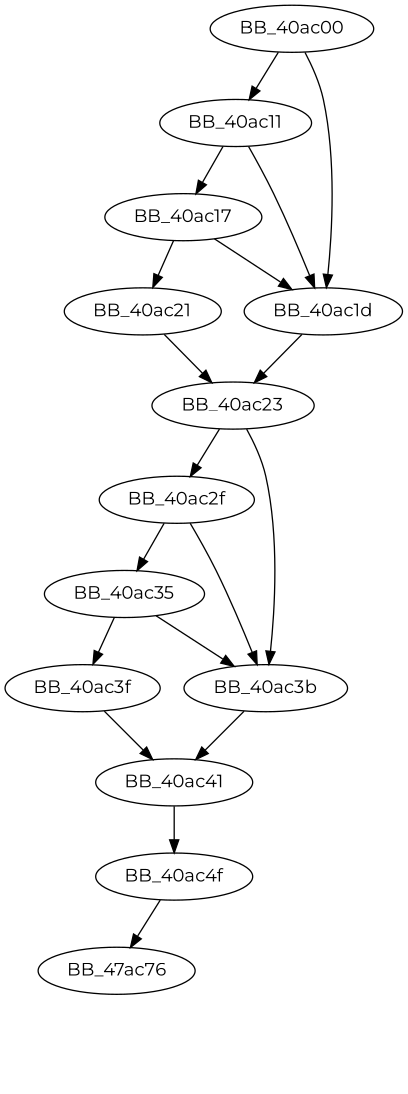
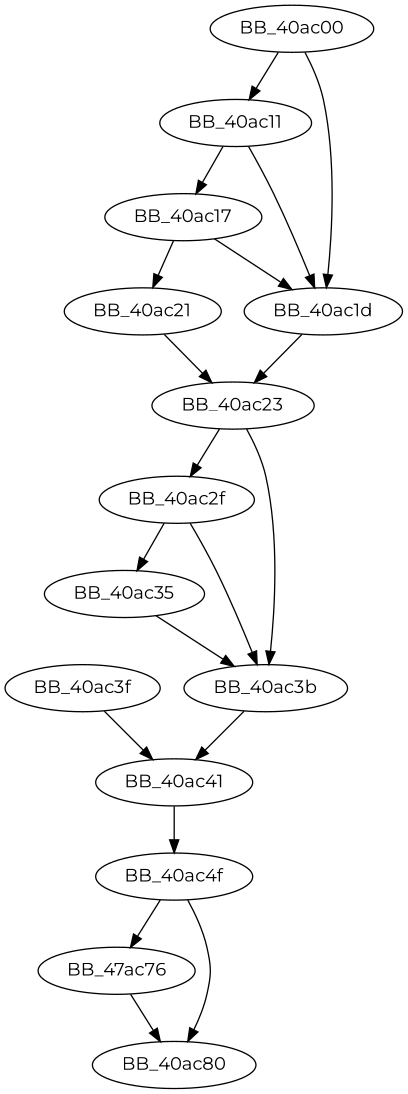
(106, 635) -> none
none -> (174, 1065)
